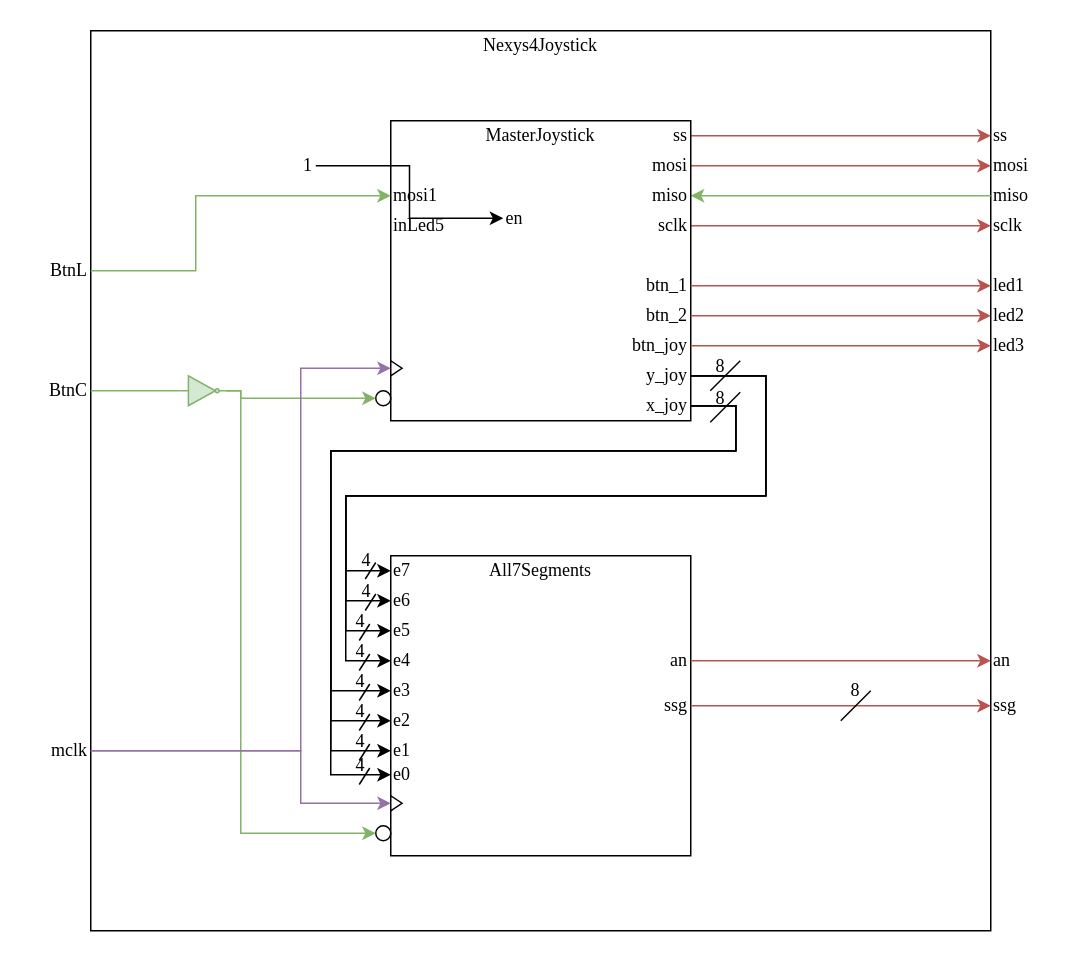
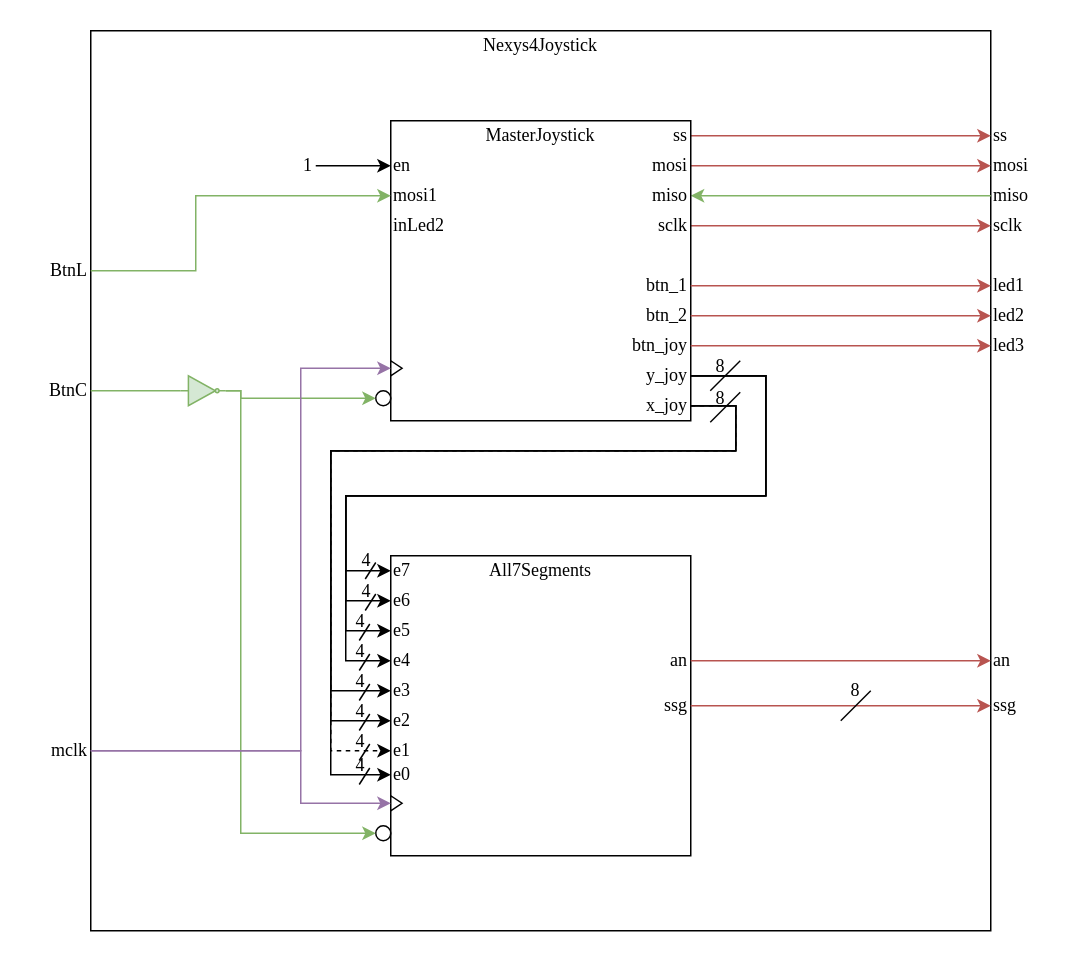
(533, 218) -> (421, 166)
(422, 226) -> (422, 226)
(357, 751) -> (357, 751)
